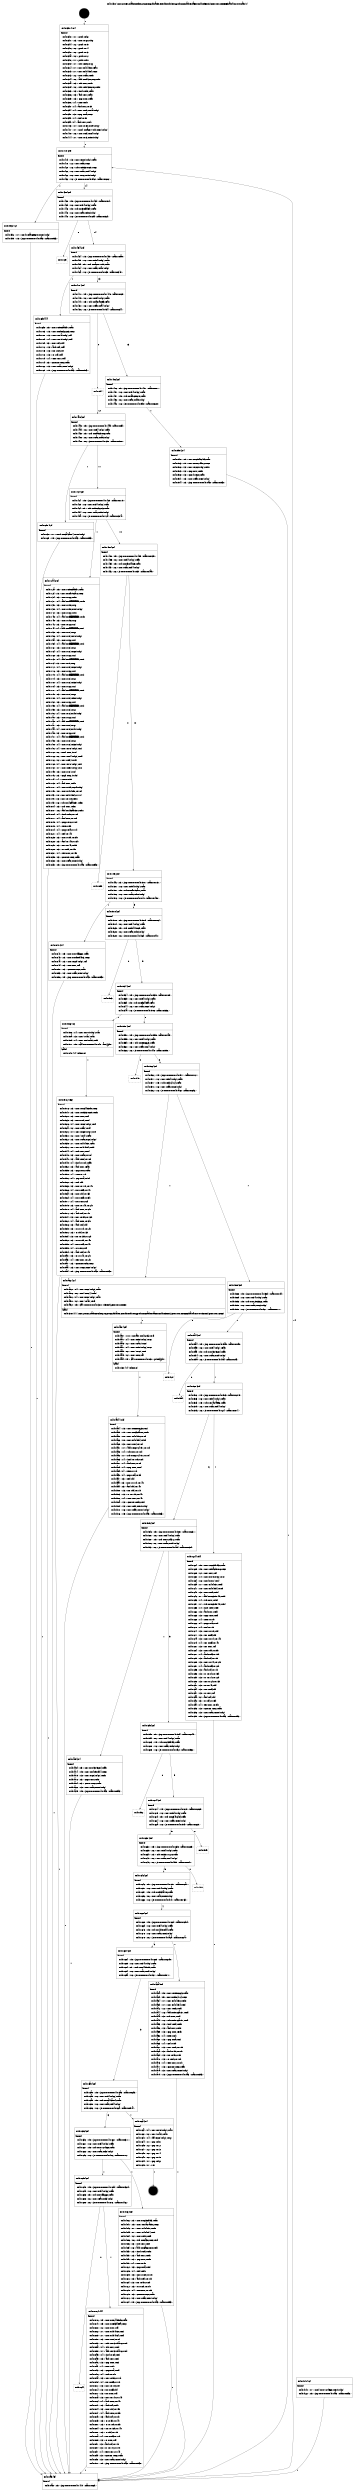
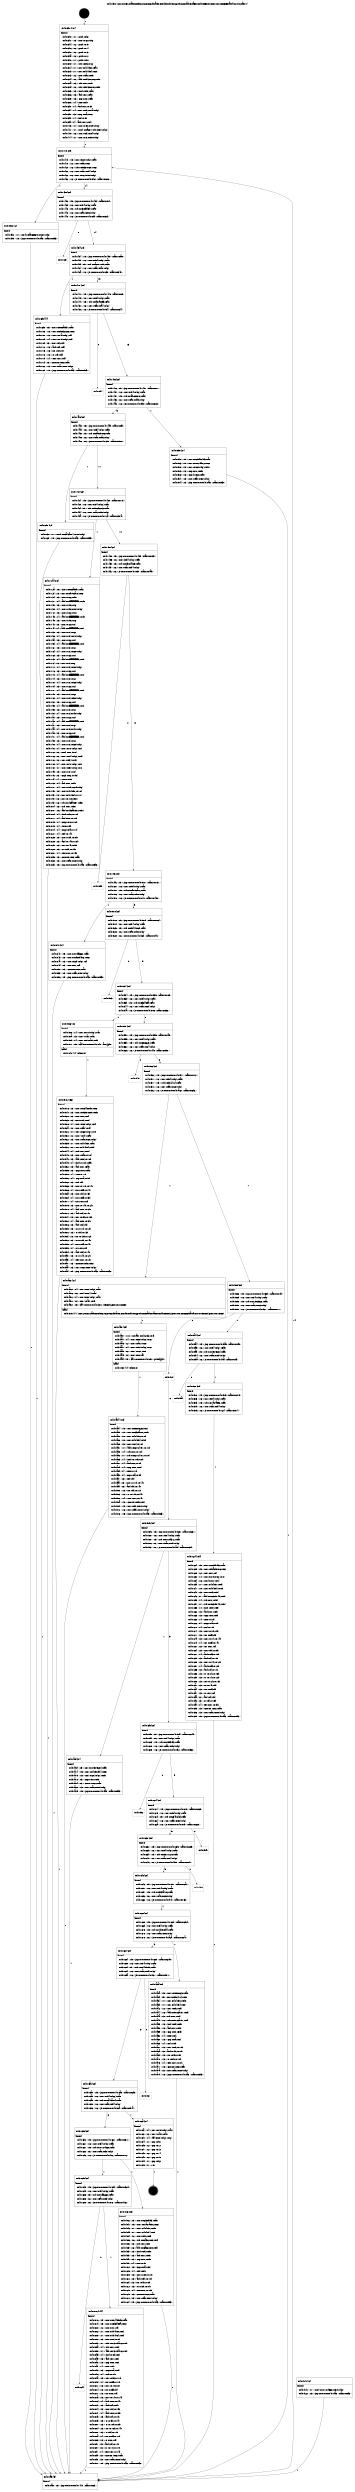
(98, 404) -> (116, 410)
(192, 1466) -> (169, 1450)
none -> (146, 2096)
